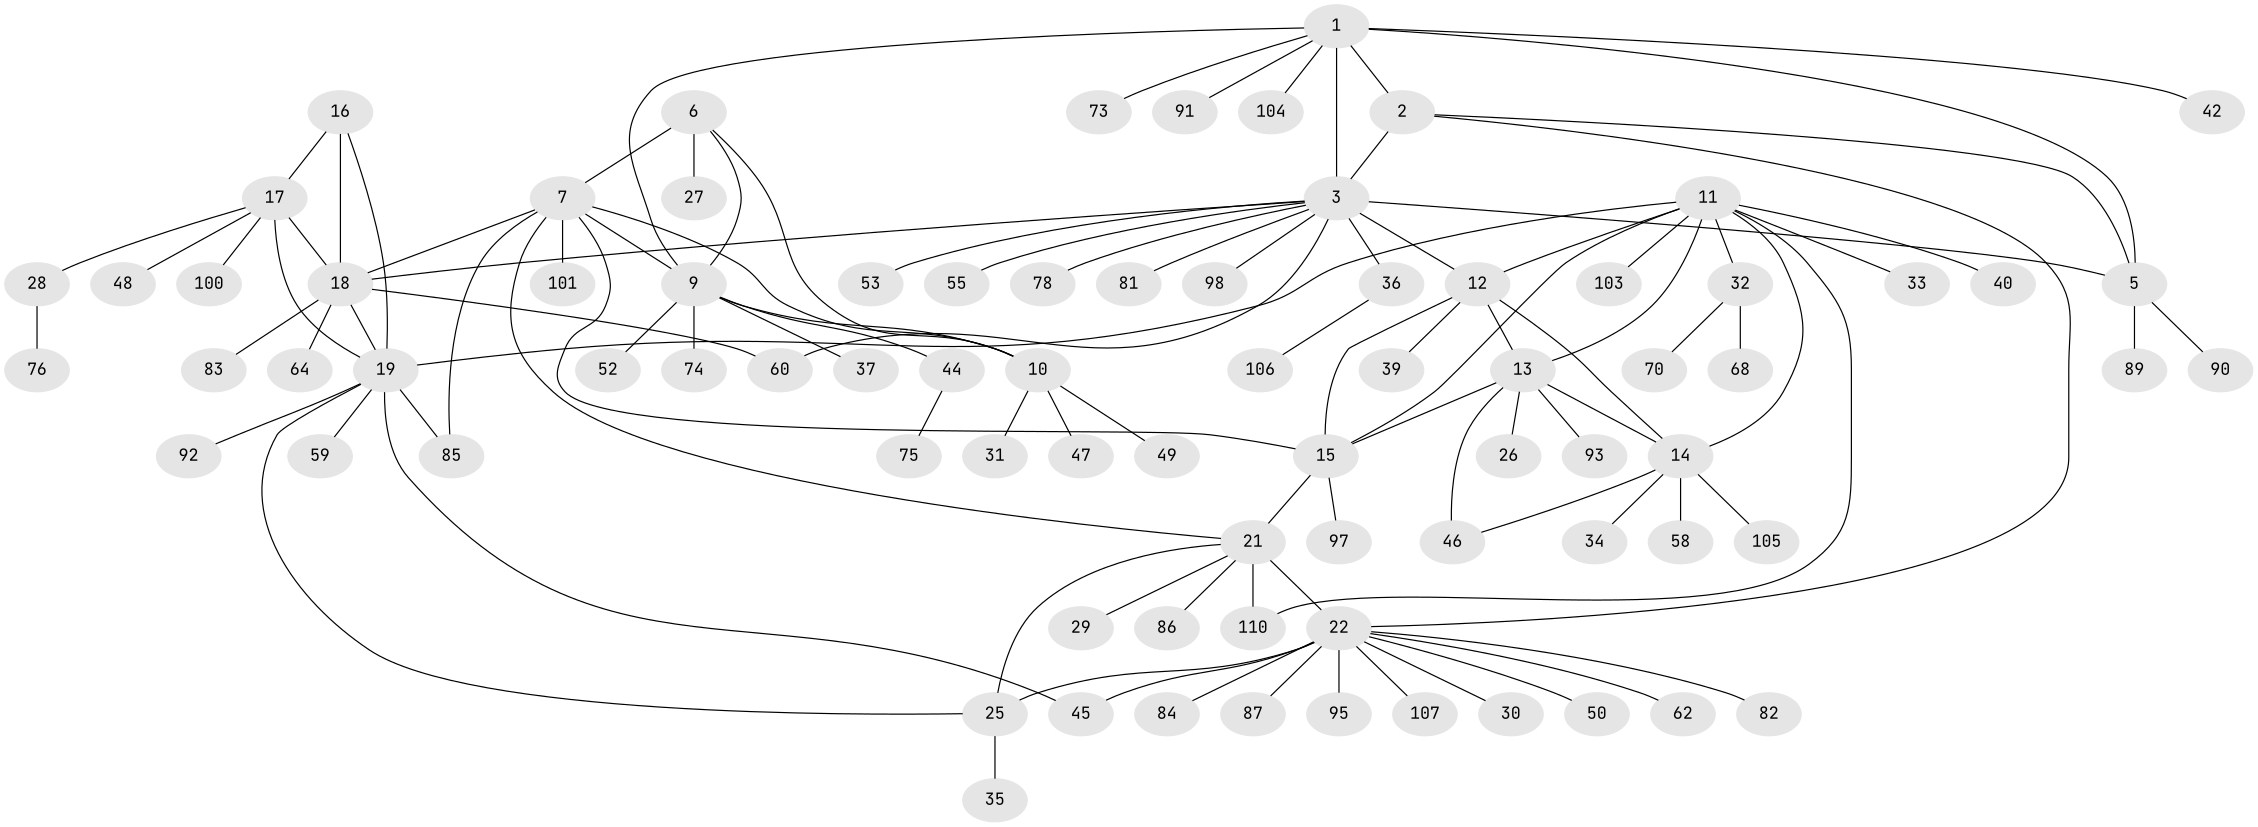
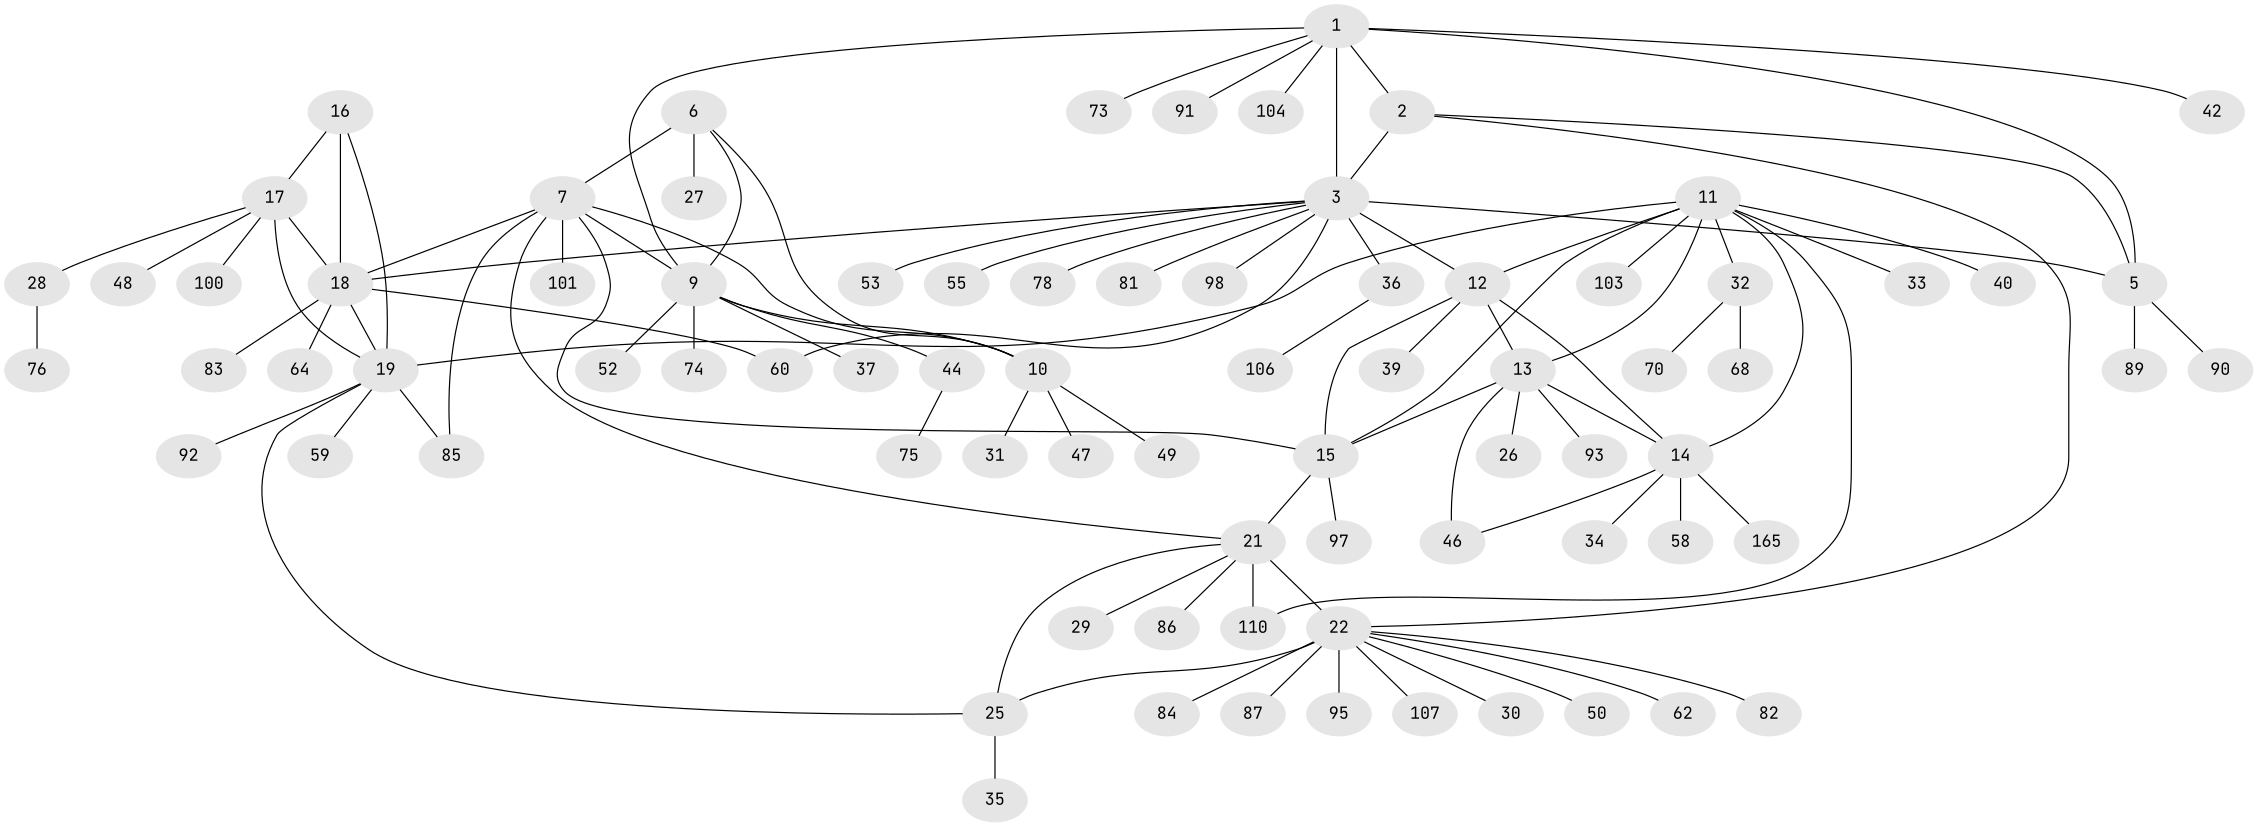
(1767, 542) -> (1767, 542)
(1081, 714) -> none
